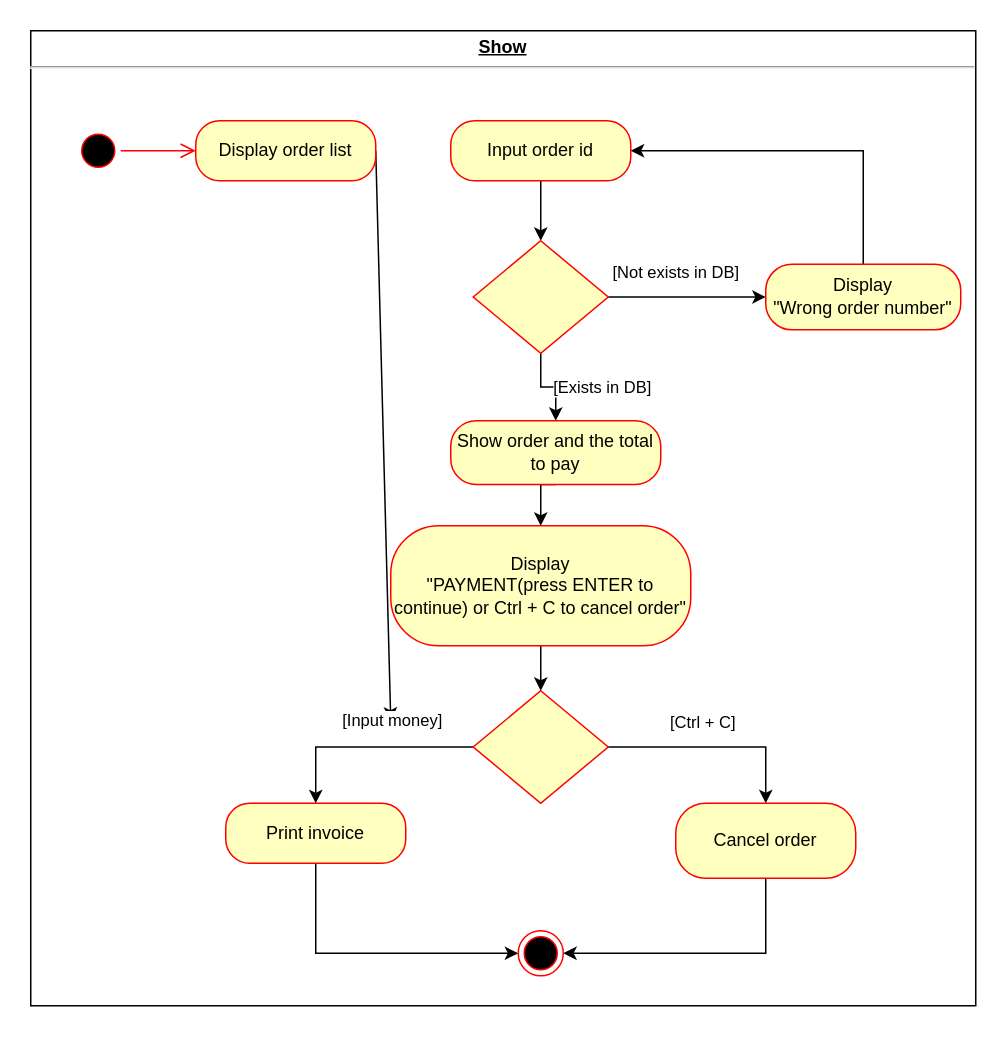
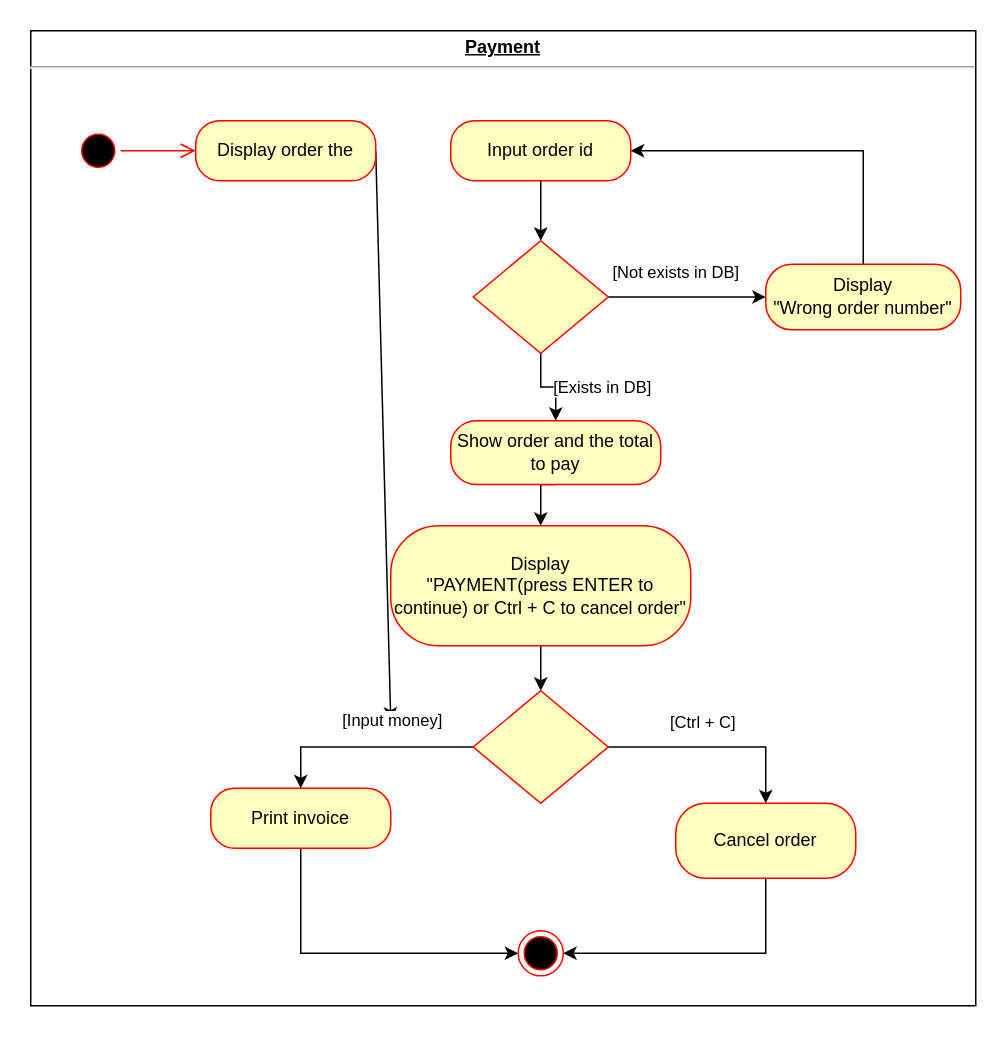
(51, 42) -> (66, 42)
(286, 151) -> (286, 151)
(316, 833) -> (301, 818)
